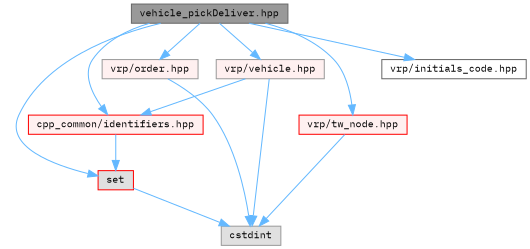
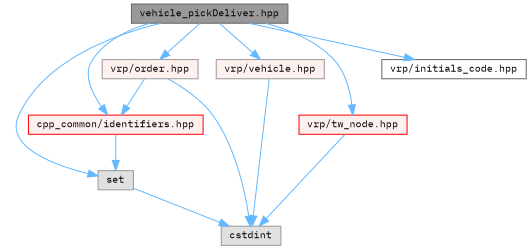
(203, 94) -> (136, 93)
(116, 180) -> (116, 180)
